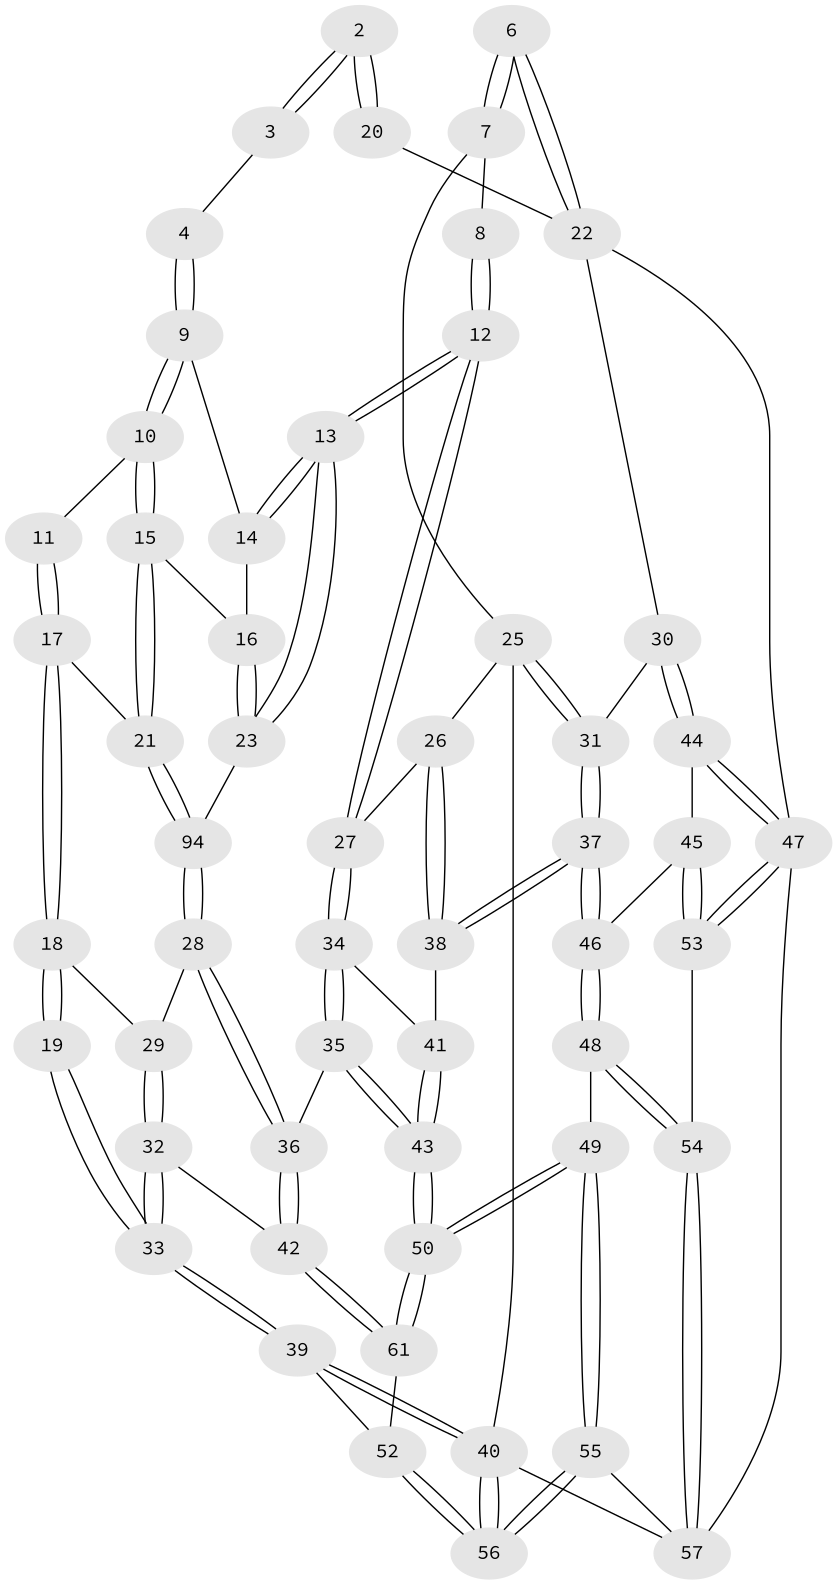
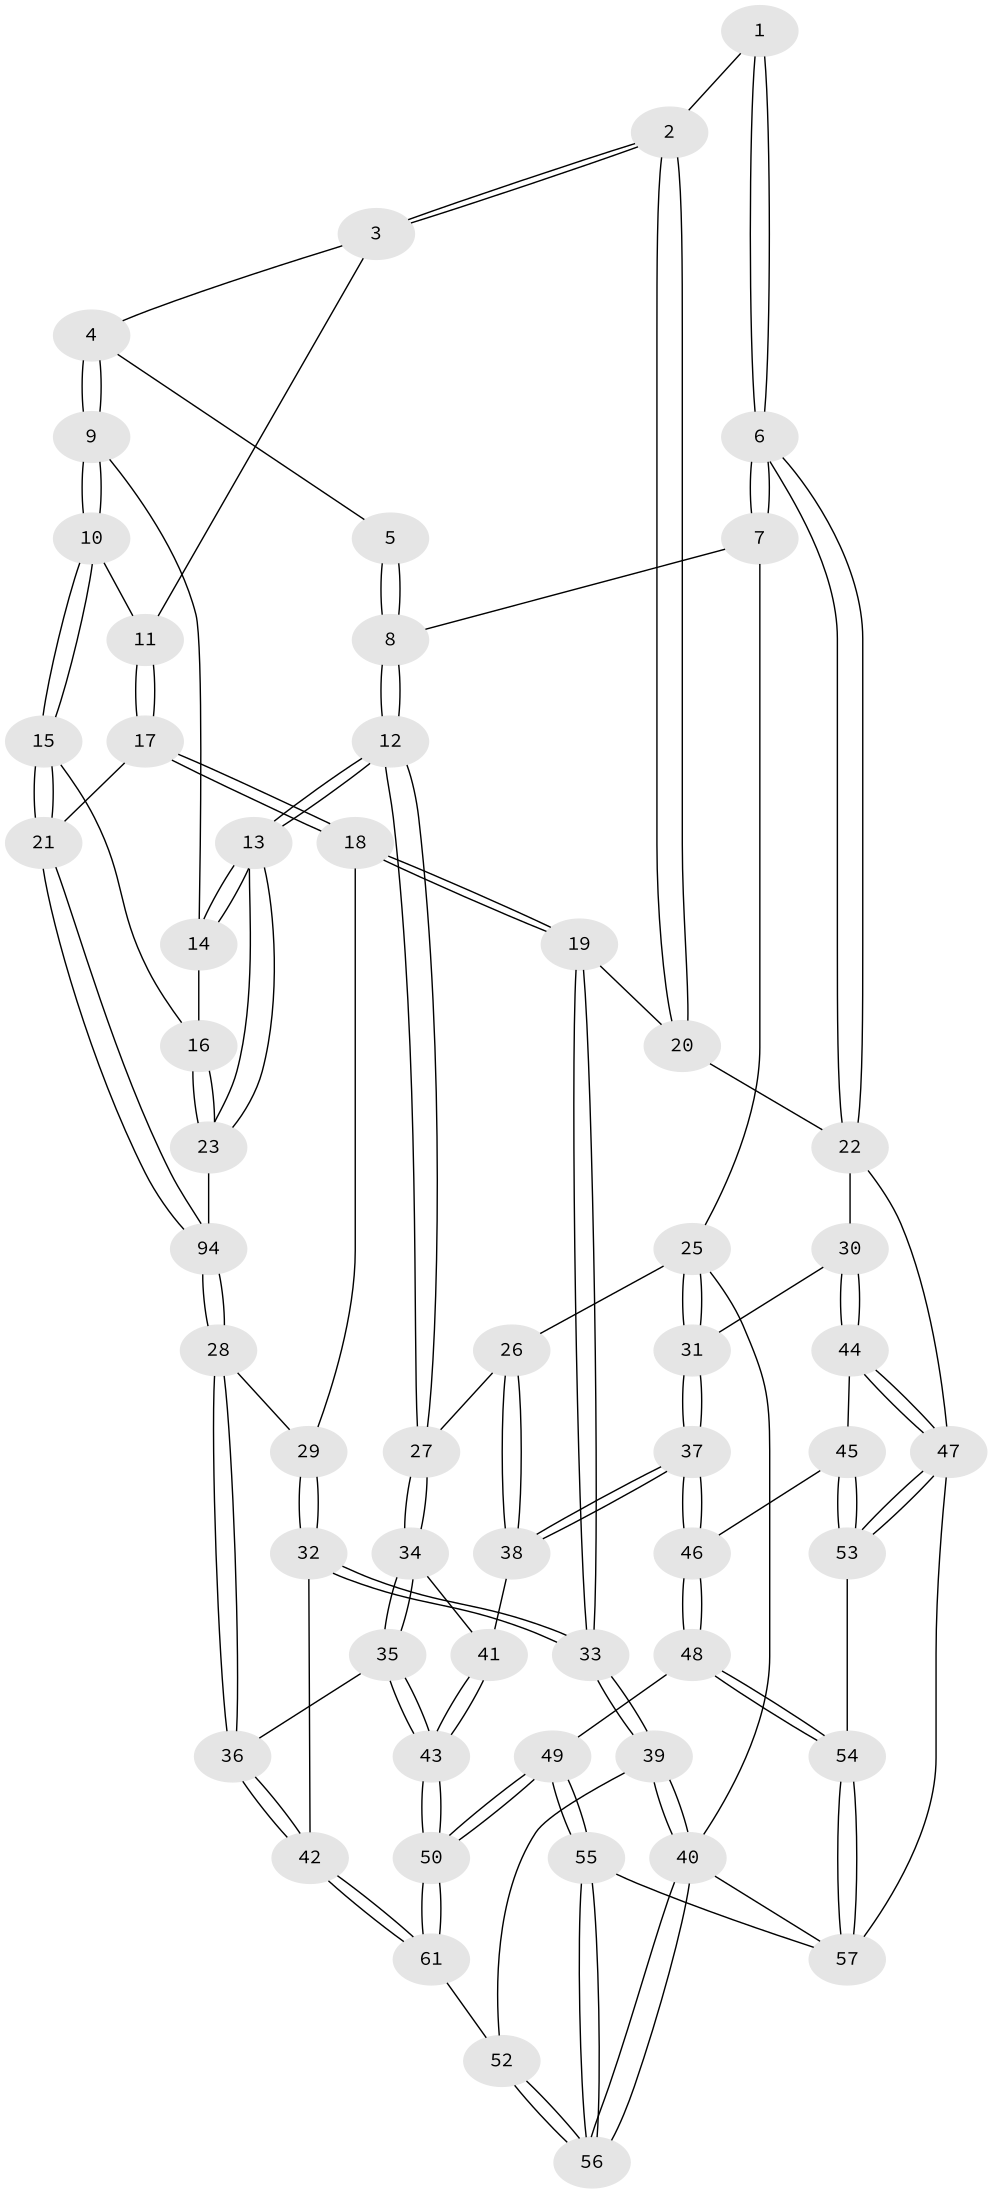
none -> (760, 31)
none -> (261, 437)
none -> (390, 539)
none -> (631, 995)
